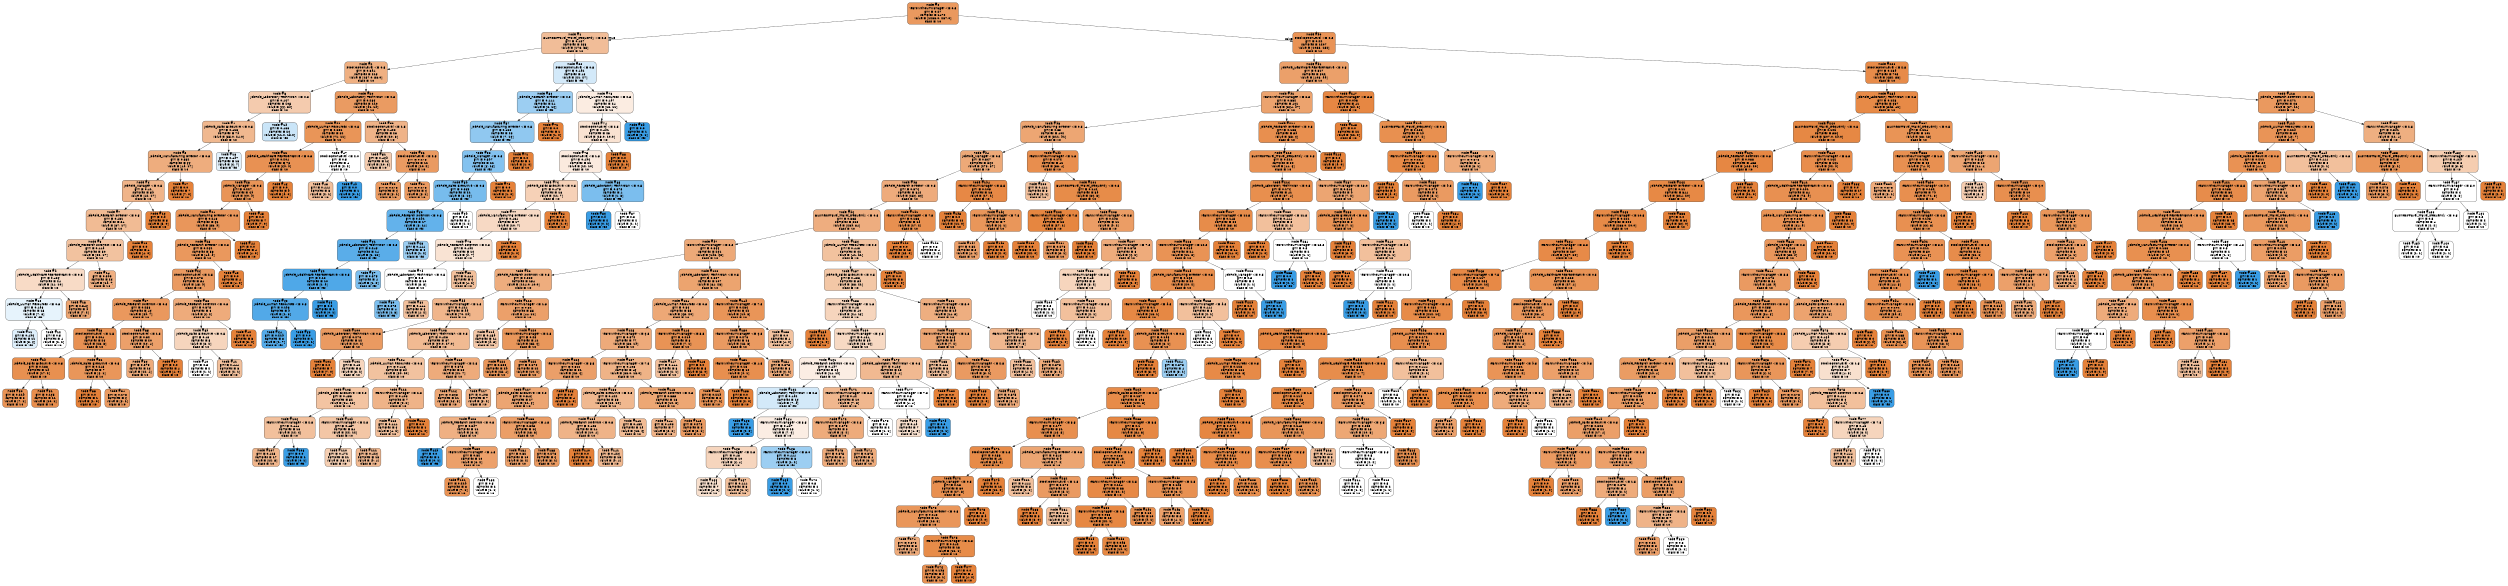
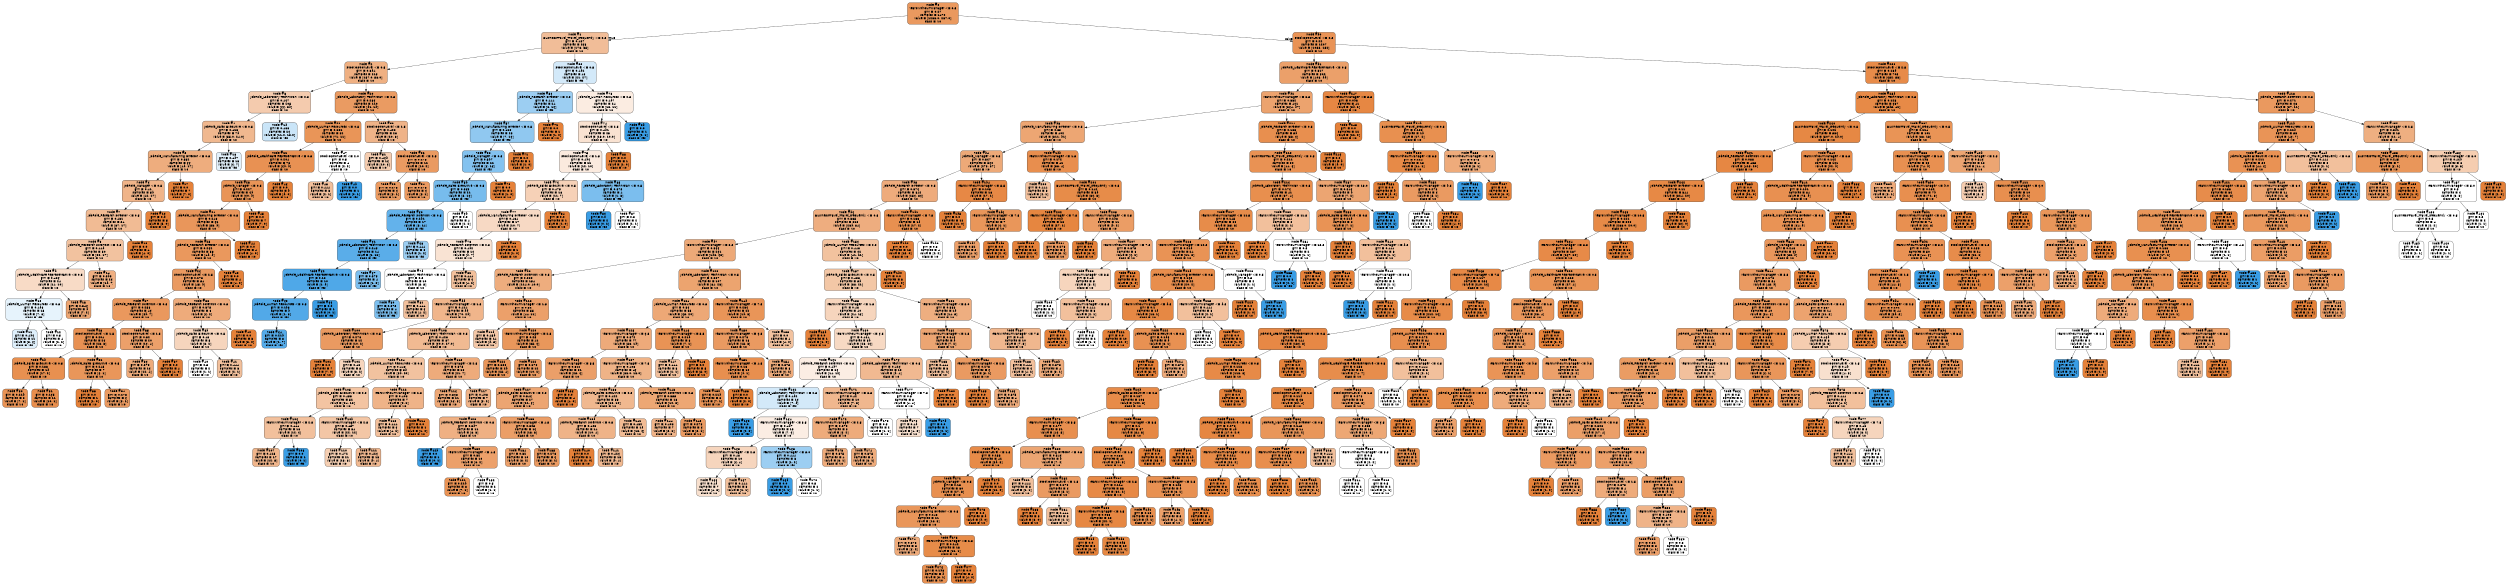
(2190, 280) -> (2190, 280)
(2024, 309) -> (2024, 309)
(303, 339) -> none
(1175, 369) -> (1175, 369)
(2190, 369) -> (2190, 369)
